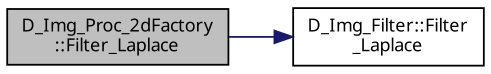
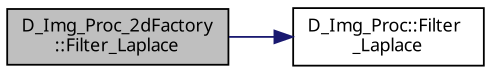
(388, 37) -> (388, 37)
